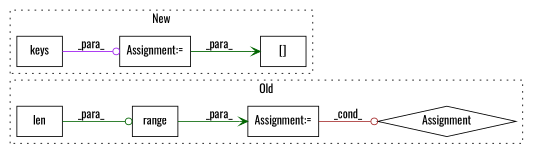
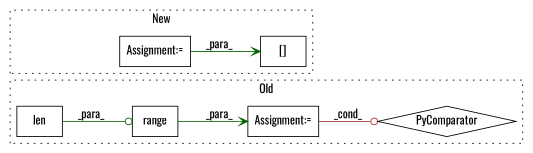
(40, 51) -> none
(447, 121) -> (447, 121)
